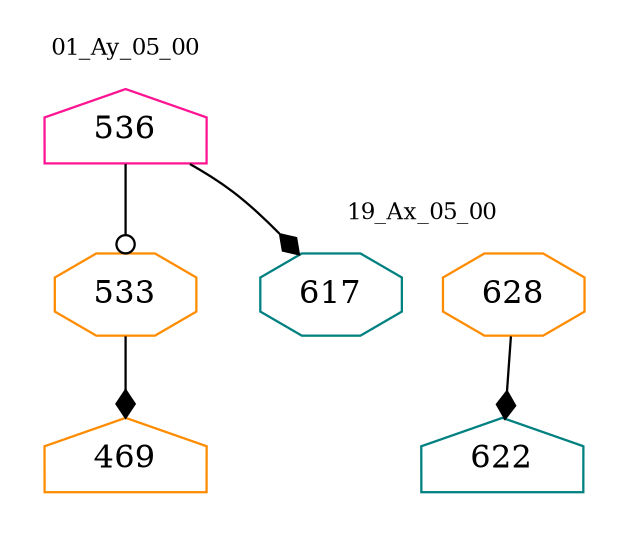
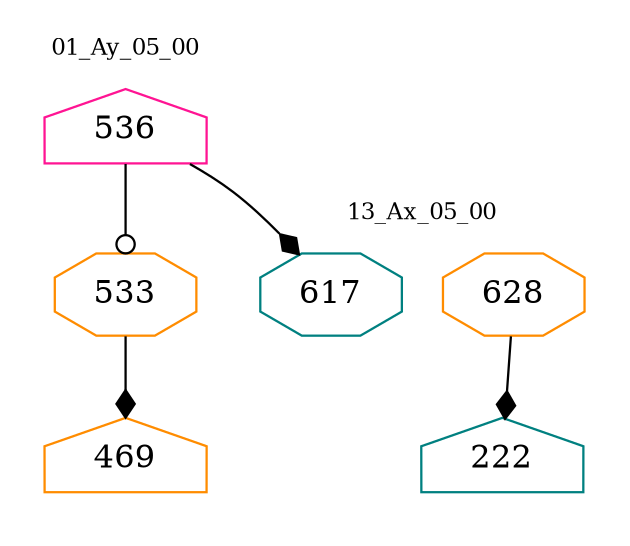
(422, 213) -> (422, 213)
(502, 459) -> (502, 459)
